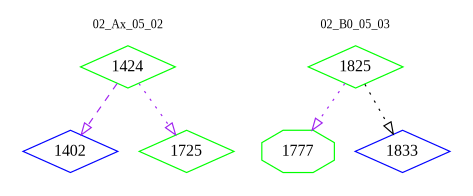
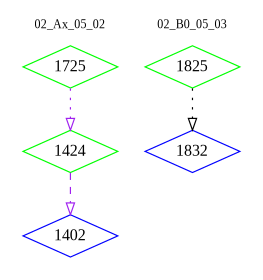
(154, 104) -> (70, 103)
(298, 151) -> none
(403, 151) -> (192, 151)
